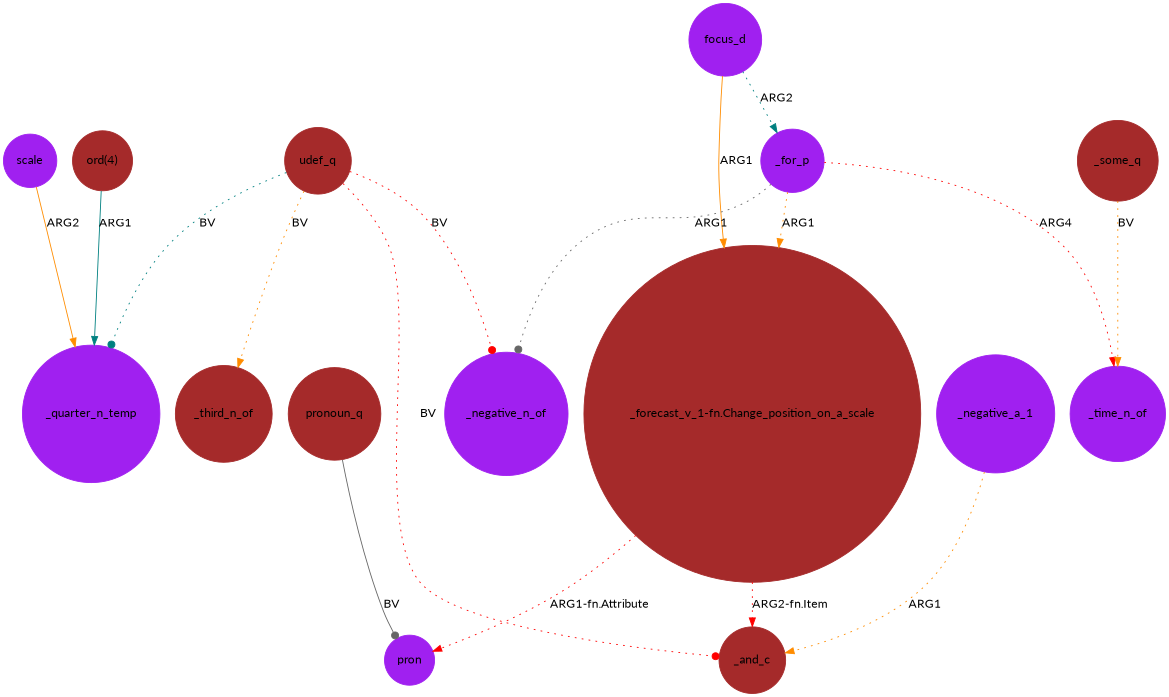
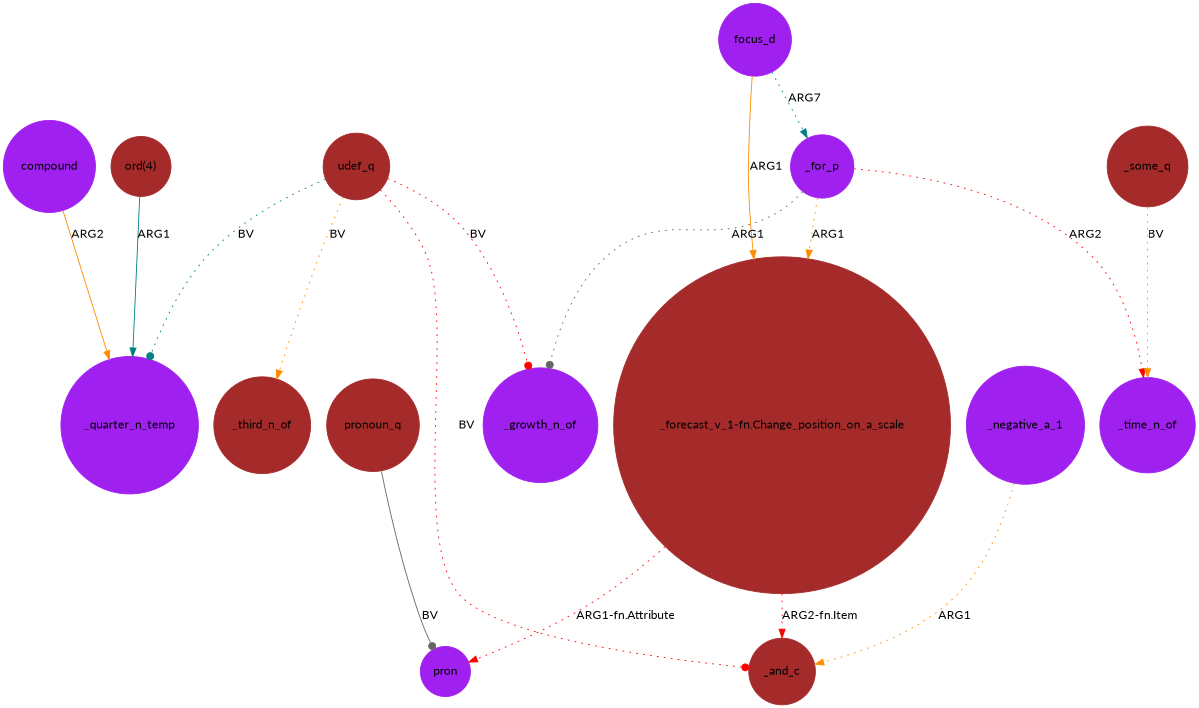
(777, 98) -> (805, 98)
(30, 161) -> (49, 166)
(1056, 223) -> (1086, 235)
(506, 414) -> (540, 425)
